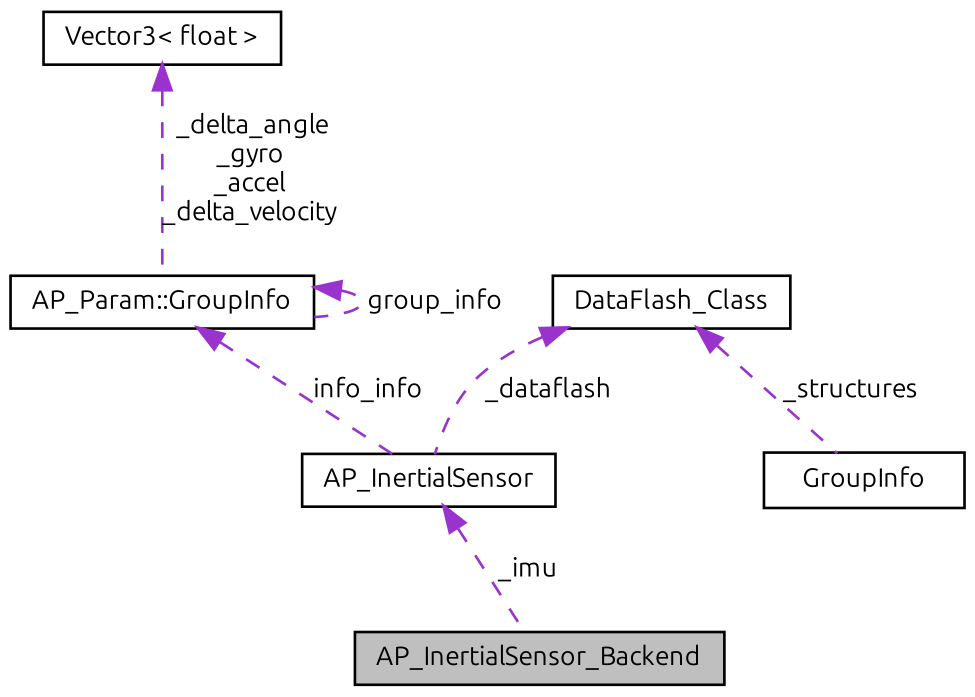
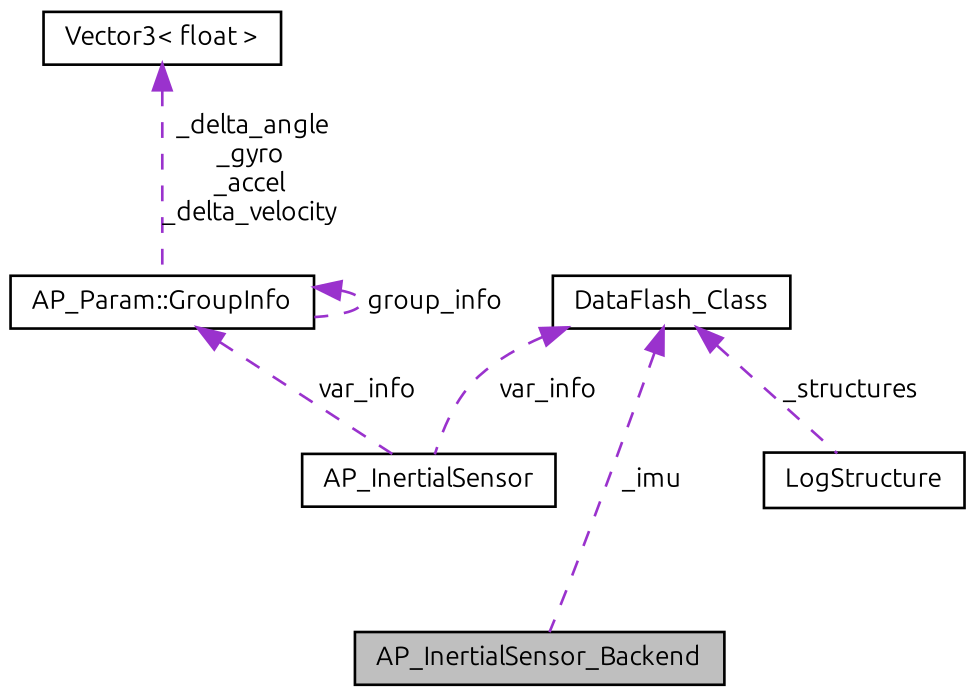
(365, 391) -> (365, 391)
(546, 391) -> (546, 391)
(864, 480) -> (864, 480)
(491, 581) -> (603, 493)
